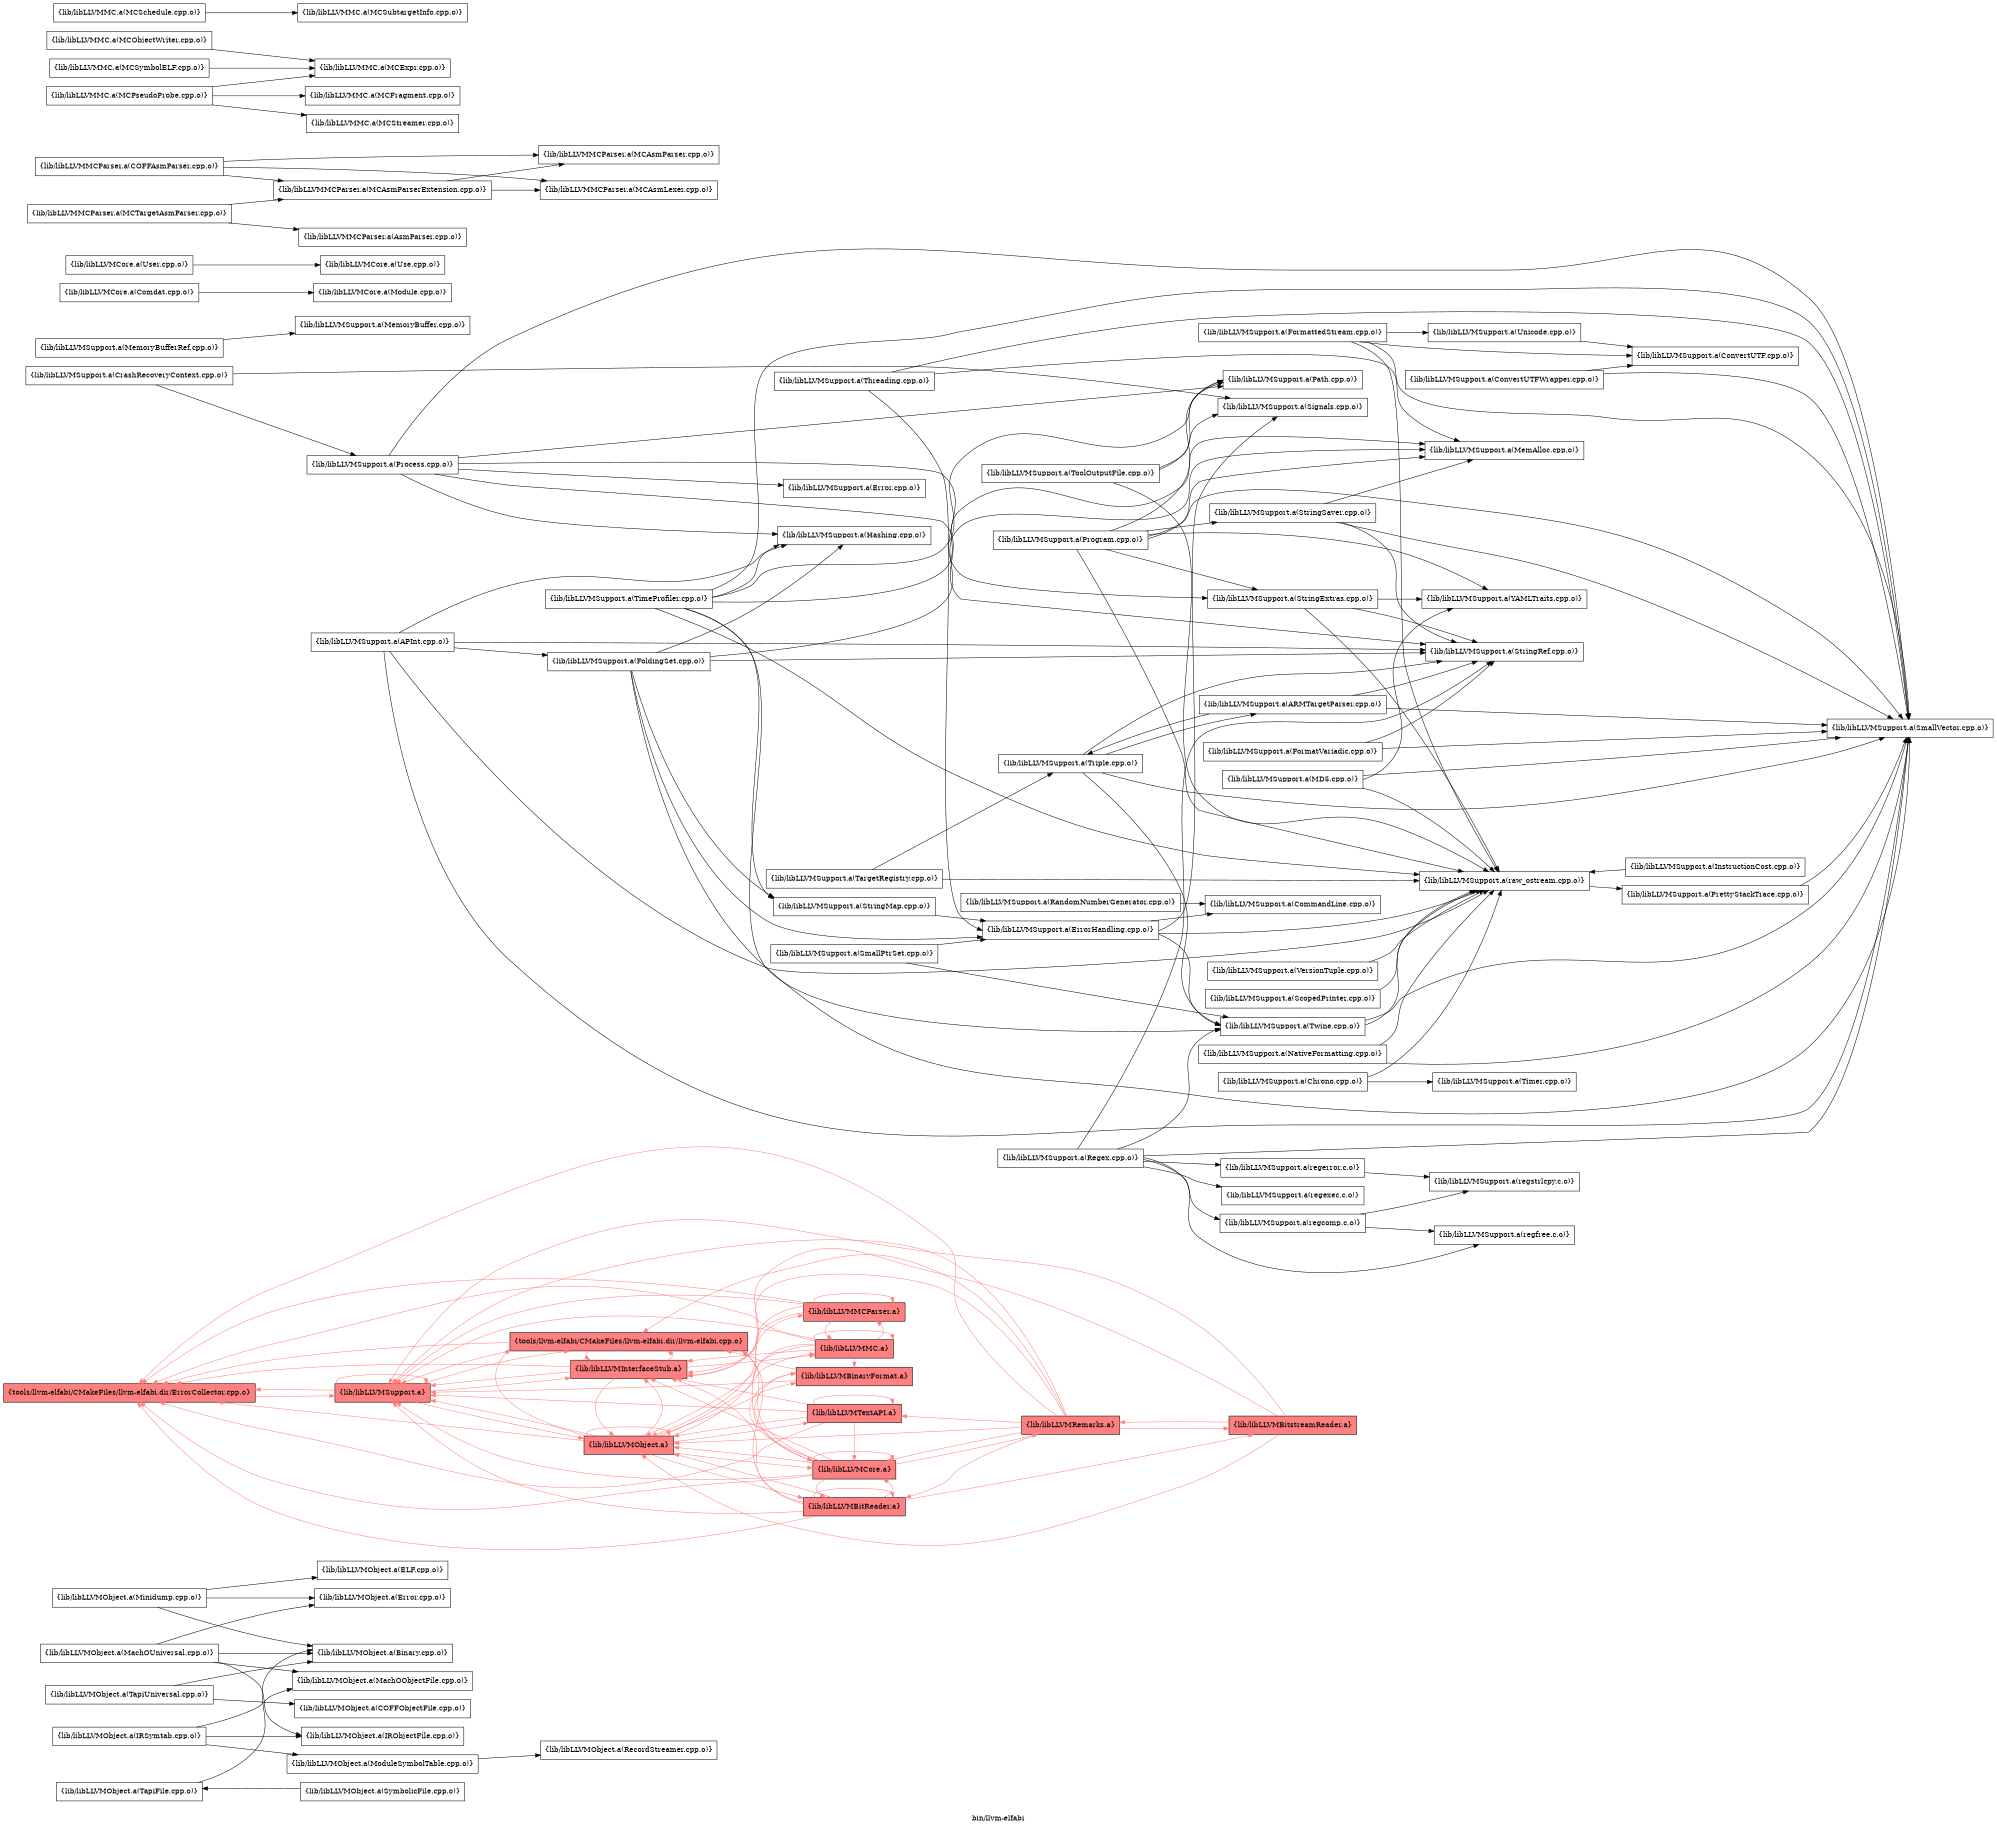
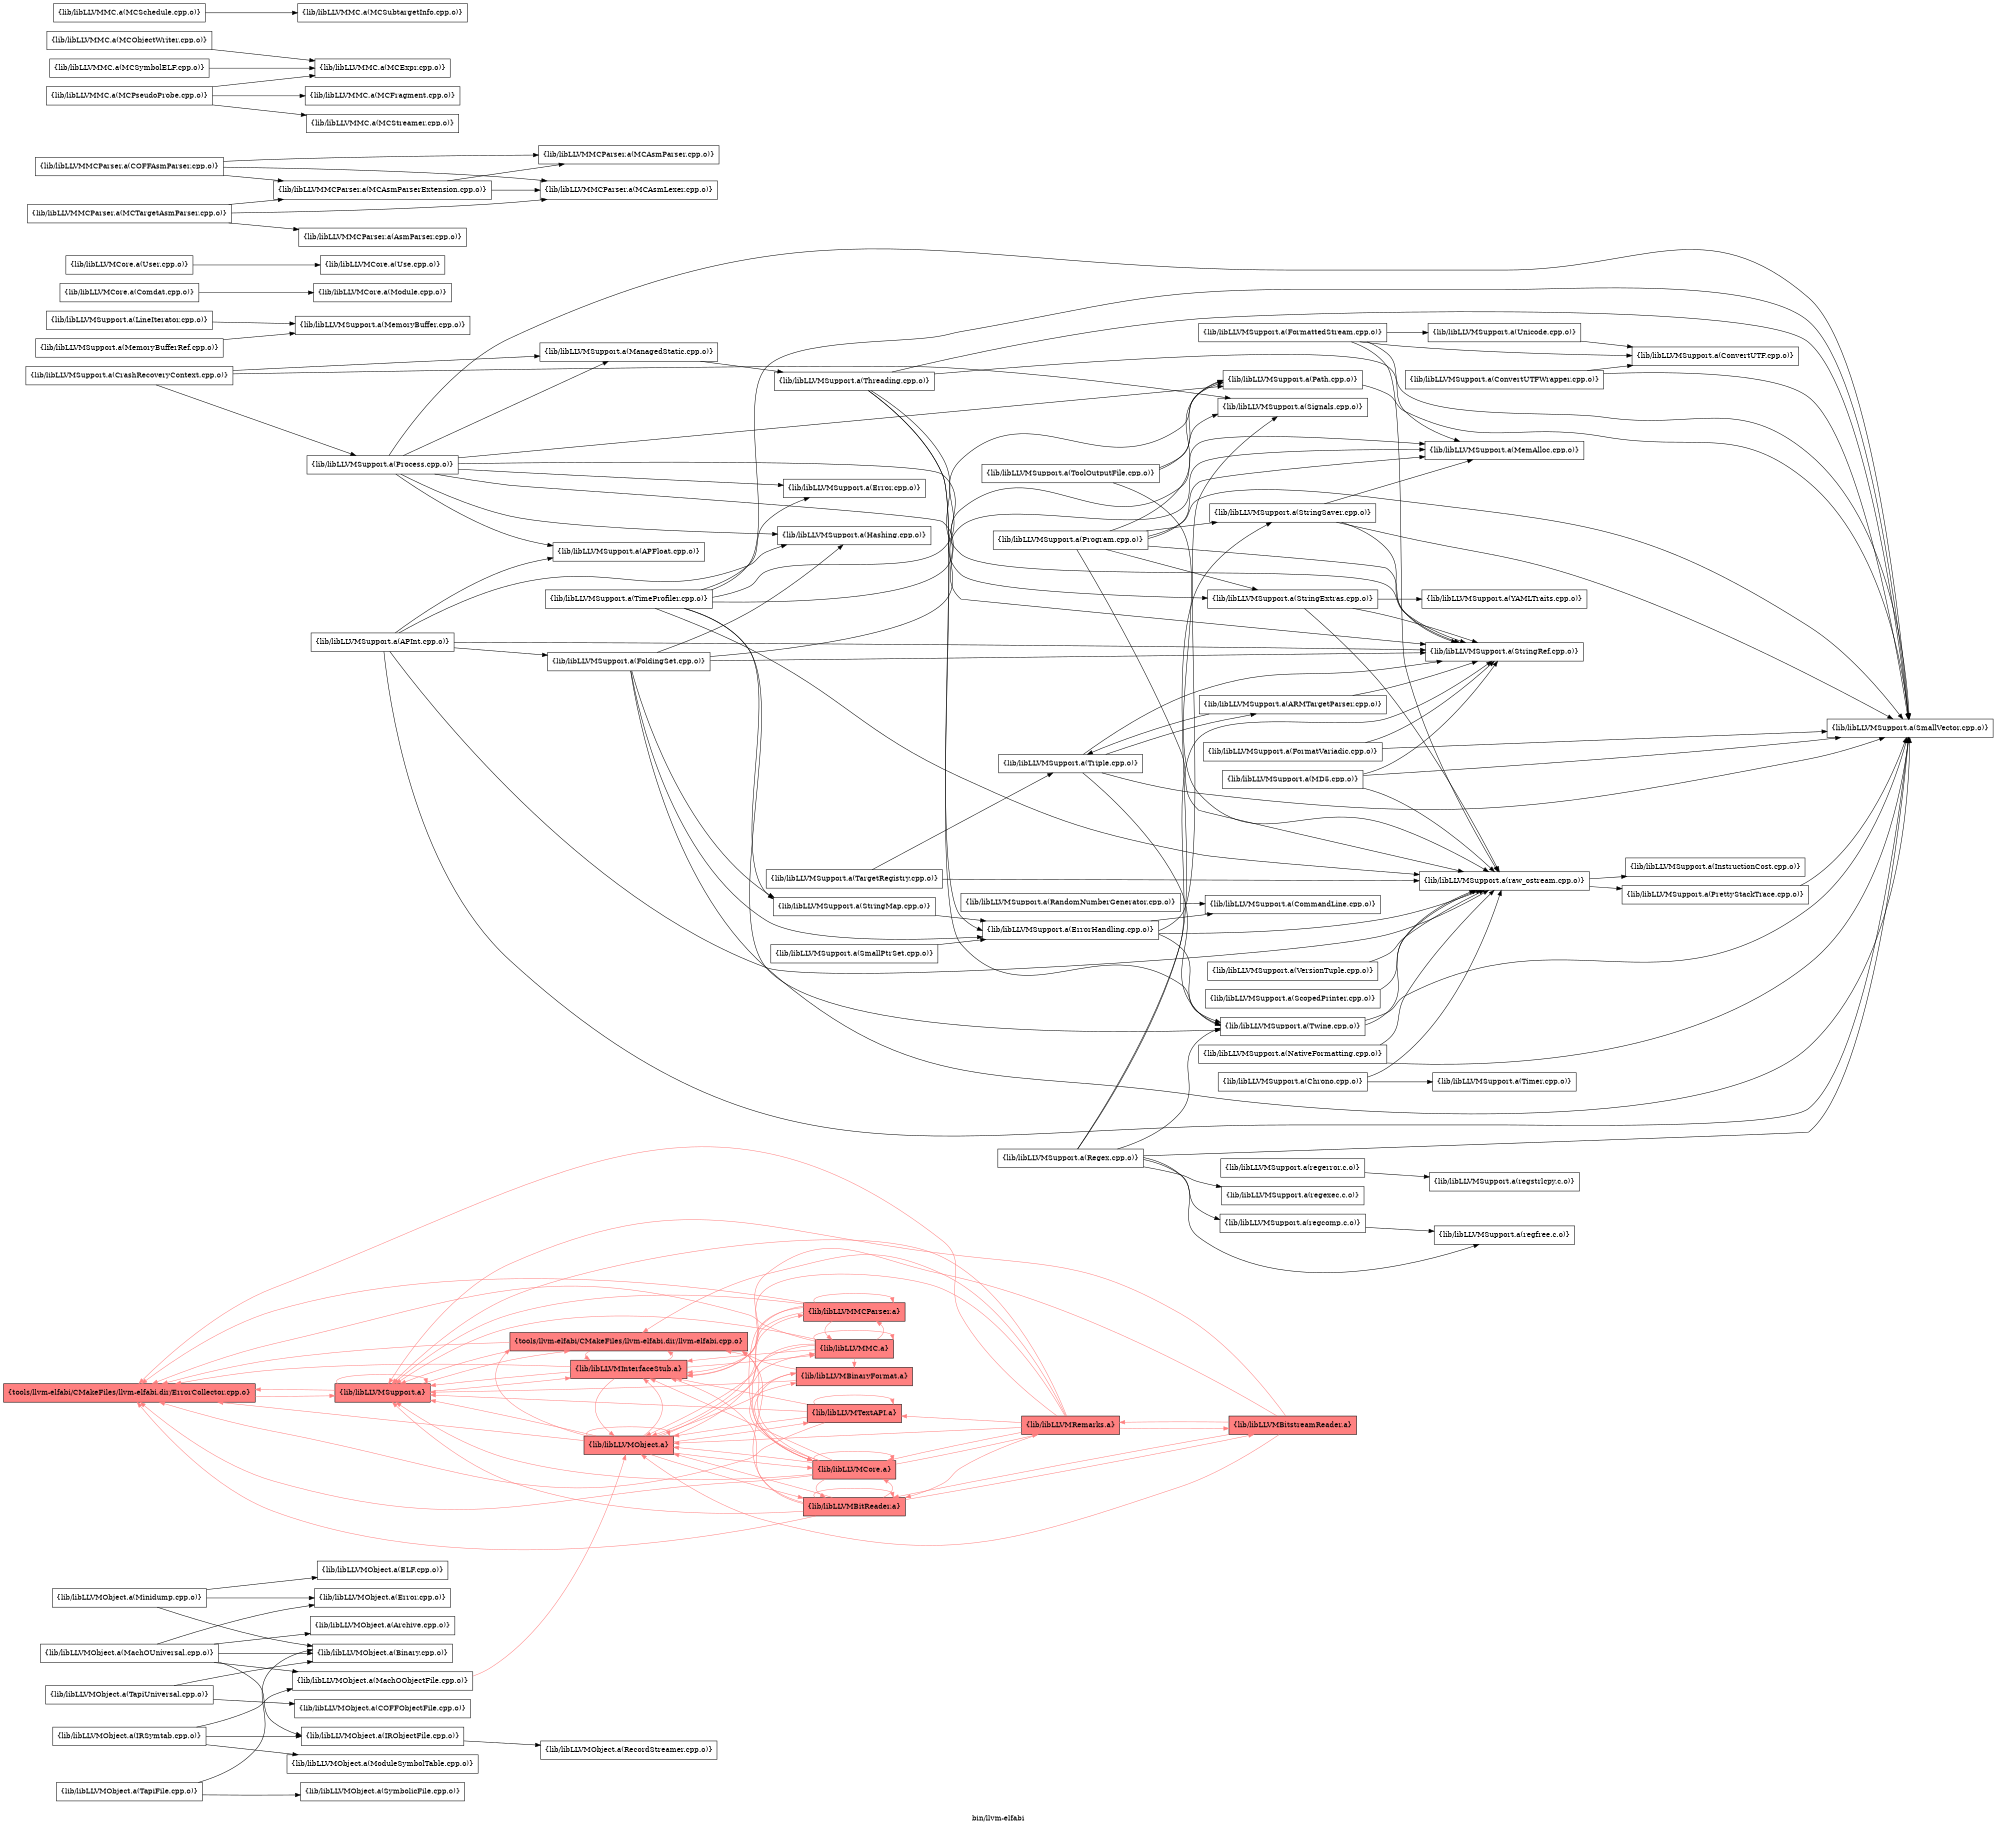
none -> (387, 209)
none -> (129, 320)
none -> (629, 352)
(1320, 538) -> (1321, 560)
none -> (629, 552)
none -> (1121, 572)
(751, 580) -> (762, 527)
(1395, 691) -> (1437, 730)
(1604, 717) -> (1713, 443)
(1610, 871) -> (1606, 878)
(1065, 991) -> (950, 905)
(1179, 1163) -> (1186, 833)
(1412, 1204) -> none
(497, 1421) -> (569, 1583)
(854, 1439) -> (749, 1366)
none -> (1064, 1464)
none -> (383, 1626)
(507, 1757) -> (500, 1743)
(254, 1788) -> (249, 1795)
